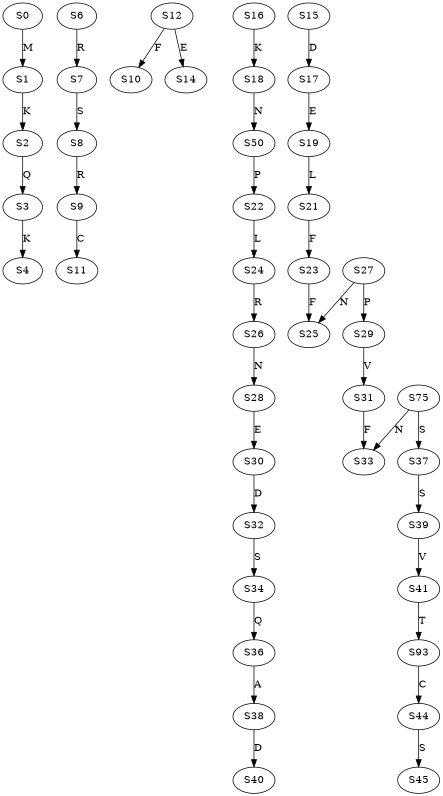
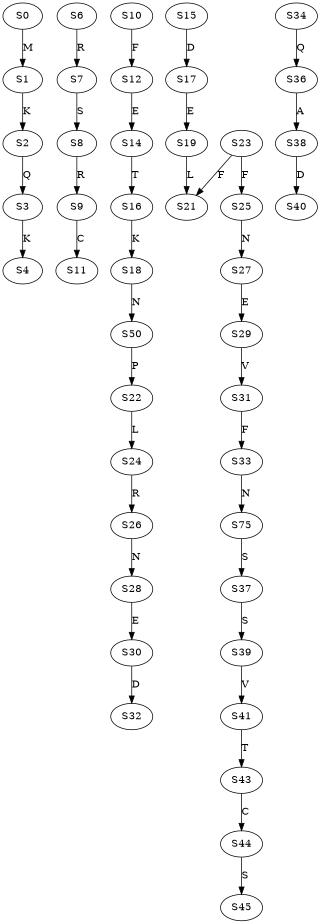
(154, 45) -> (132, 44)
none -> (132, 172)
(309, 235) -> (217, 173)
(339, 300) -> (242, 235)
(367, 303) -> (246, 303)
(394, 427) -> (242, 490)
(254, 554) -> none
(419, 653) -> (242, 780)
